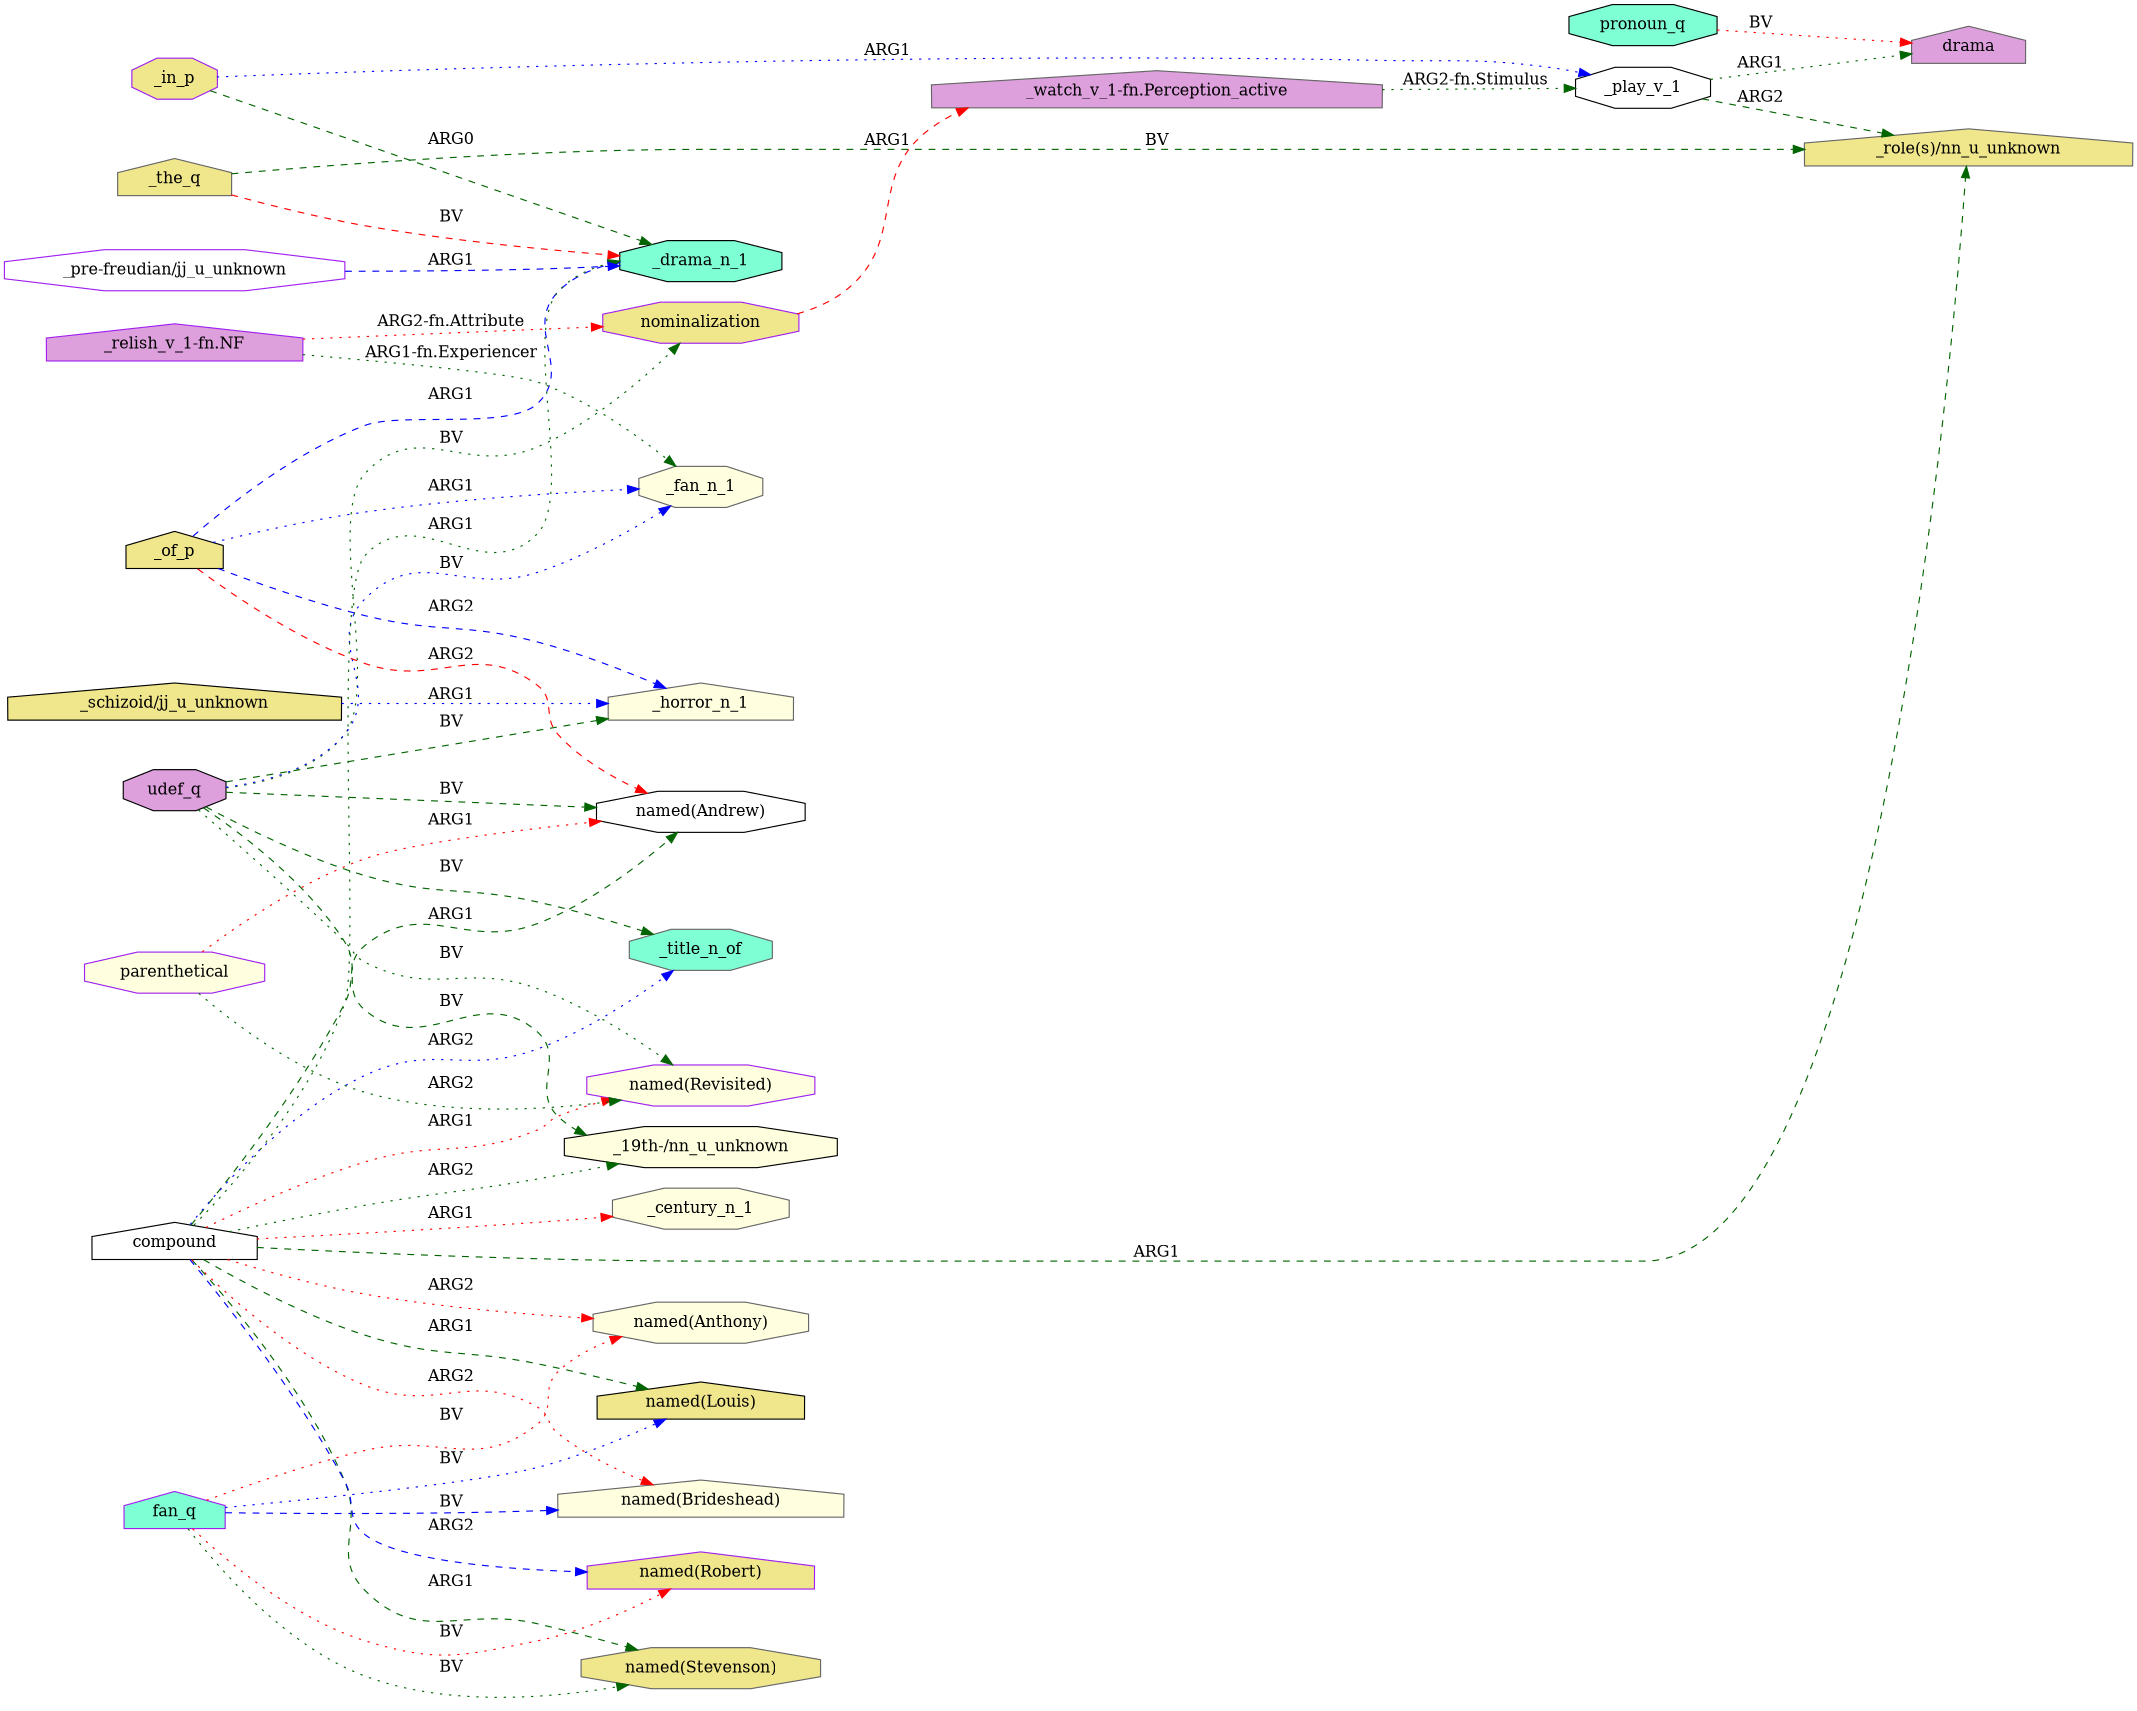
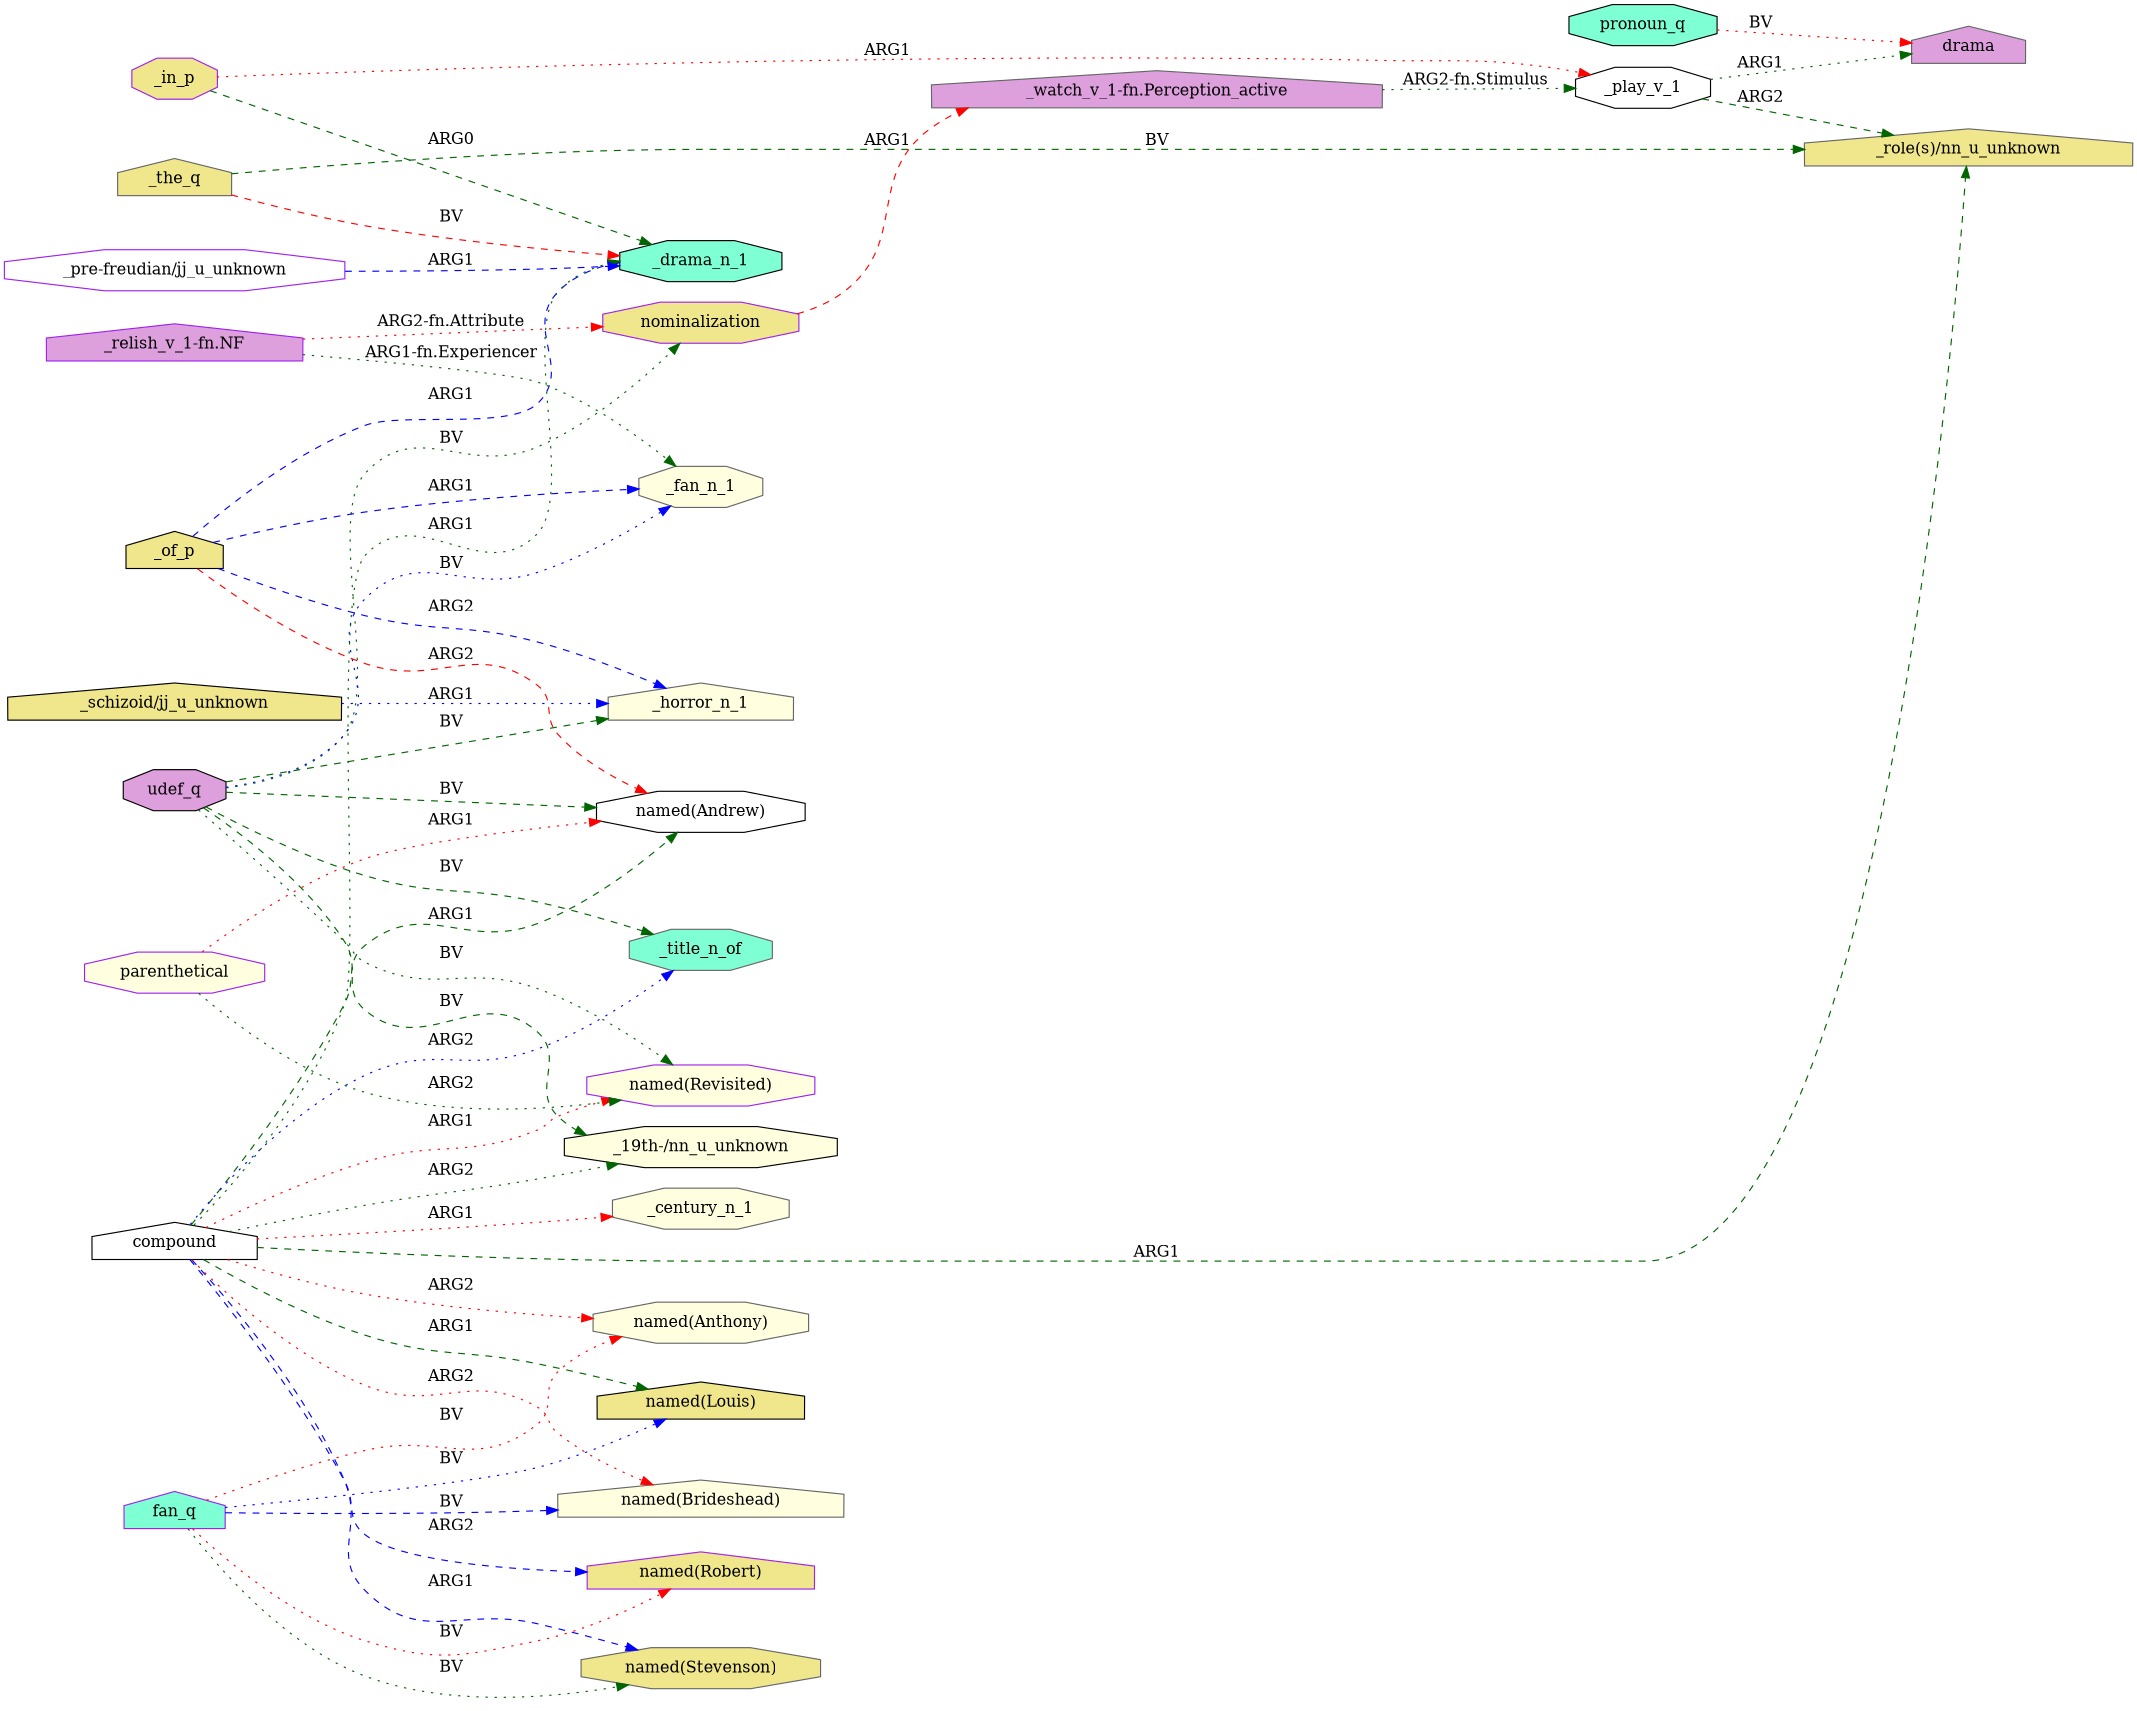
(898, 59) -> (898, 59)
(419, 505) -> (419, 505)
(349, 1539) -> (349, 1539)
